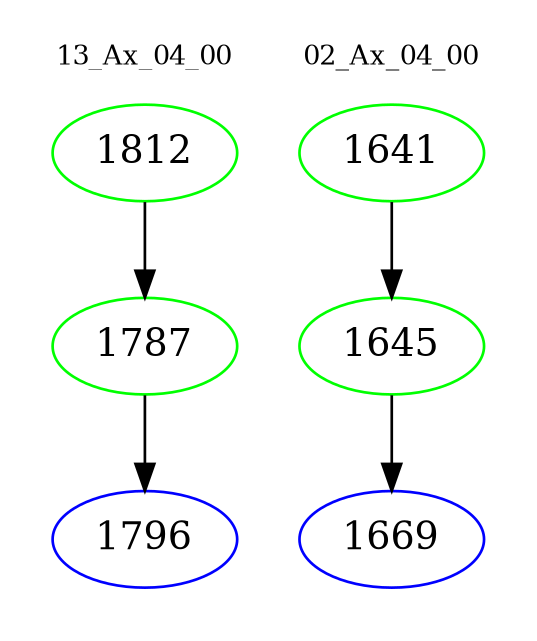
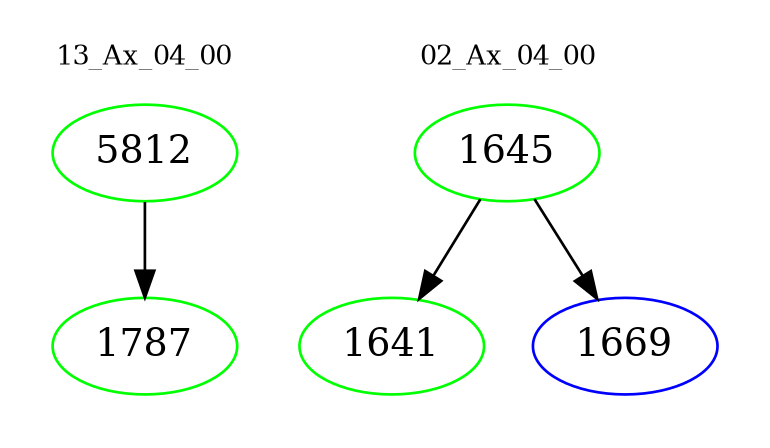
(145, 153) -> (145, 153)
(392, 236) -> (457, 237)
(145, 539) -> none
